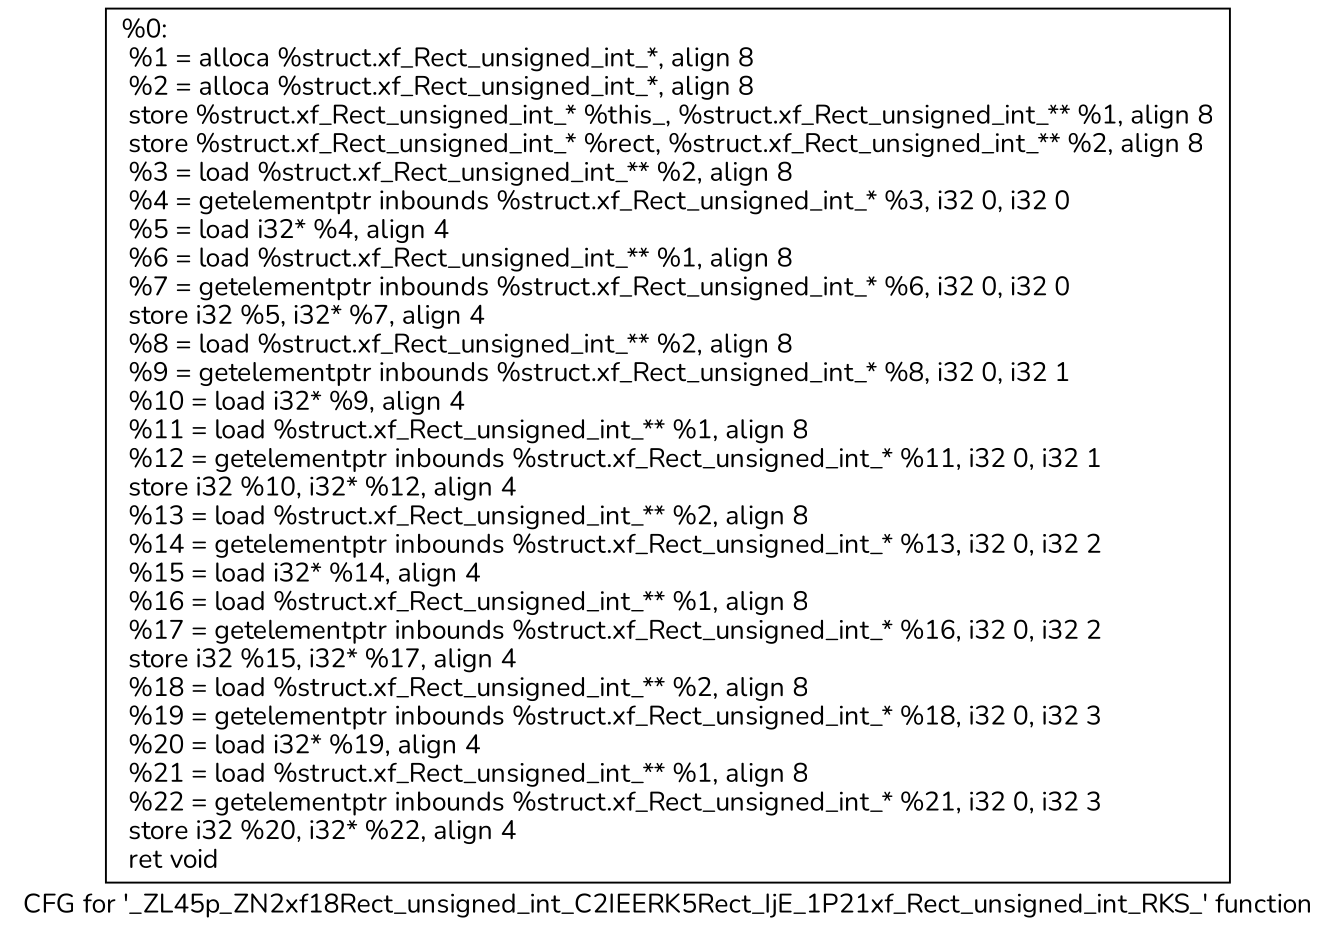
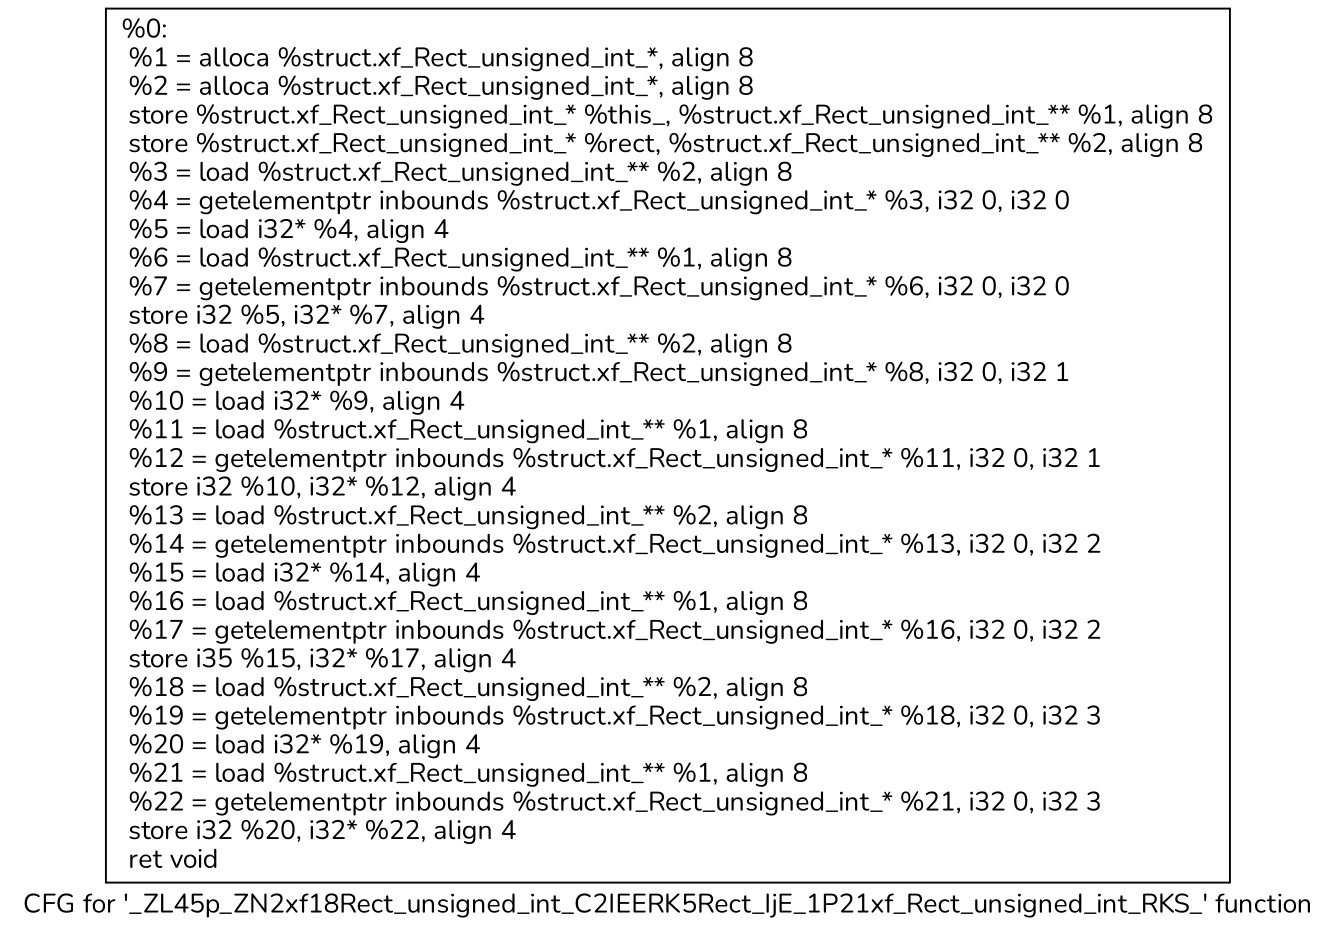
(320, 659) -> (320, 659)
